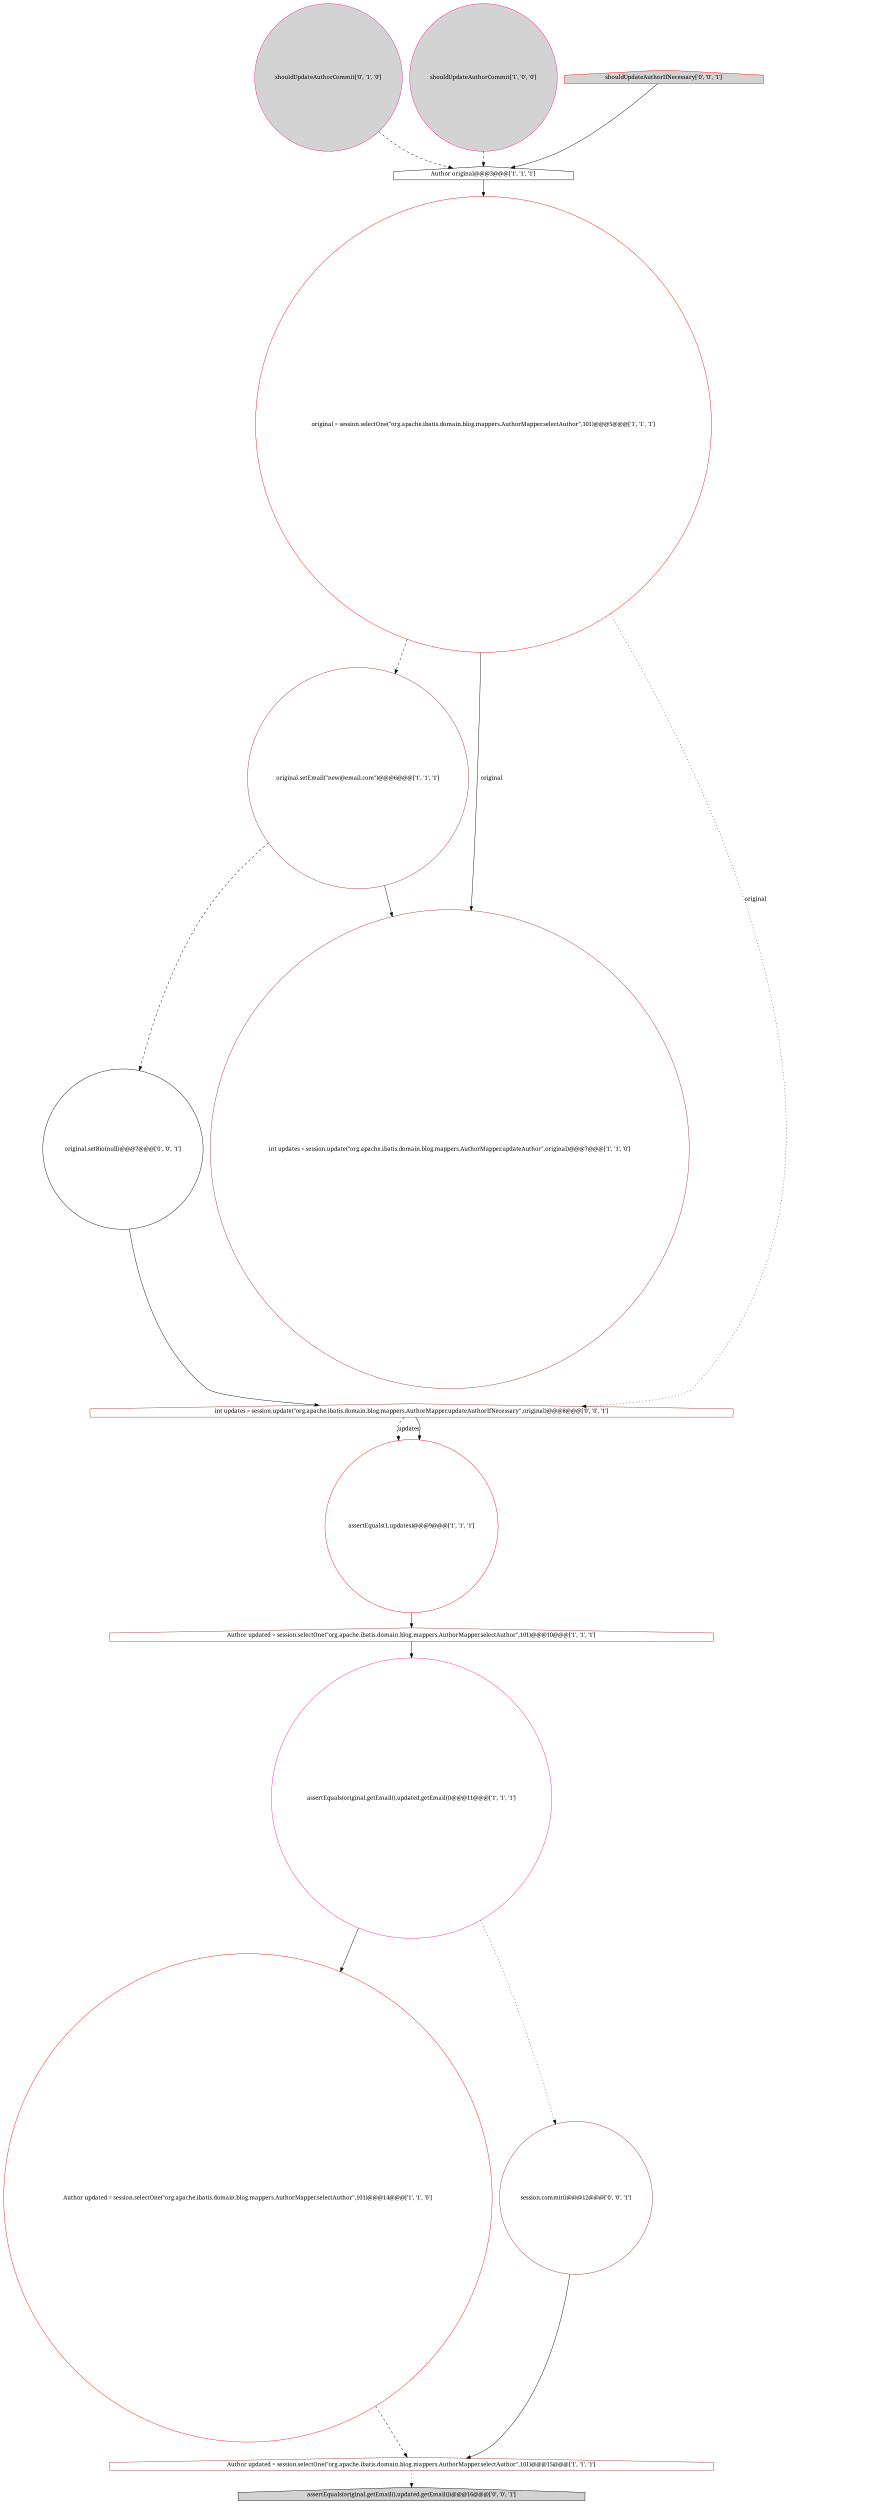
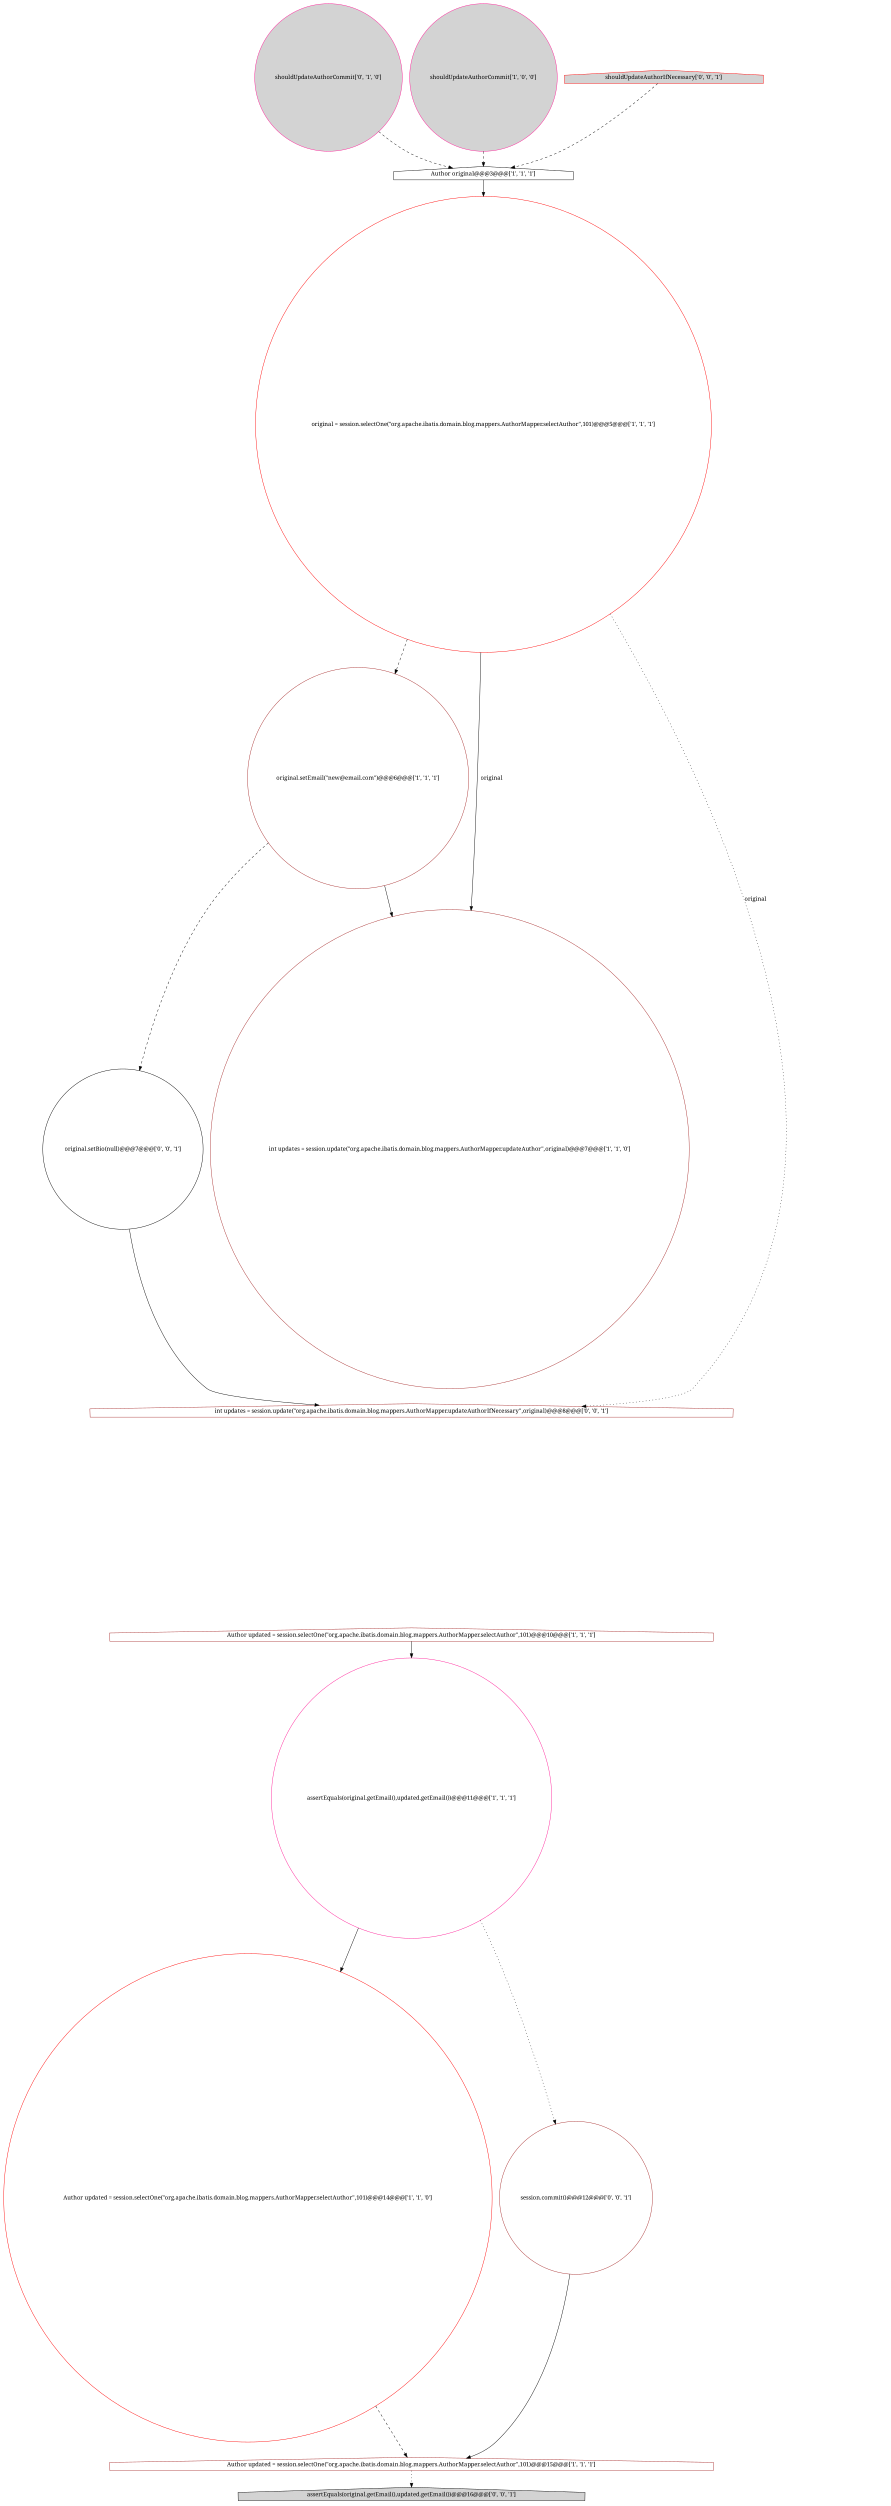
(591, 134) -> (591, 134)
(412, 1526) -> none
